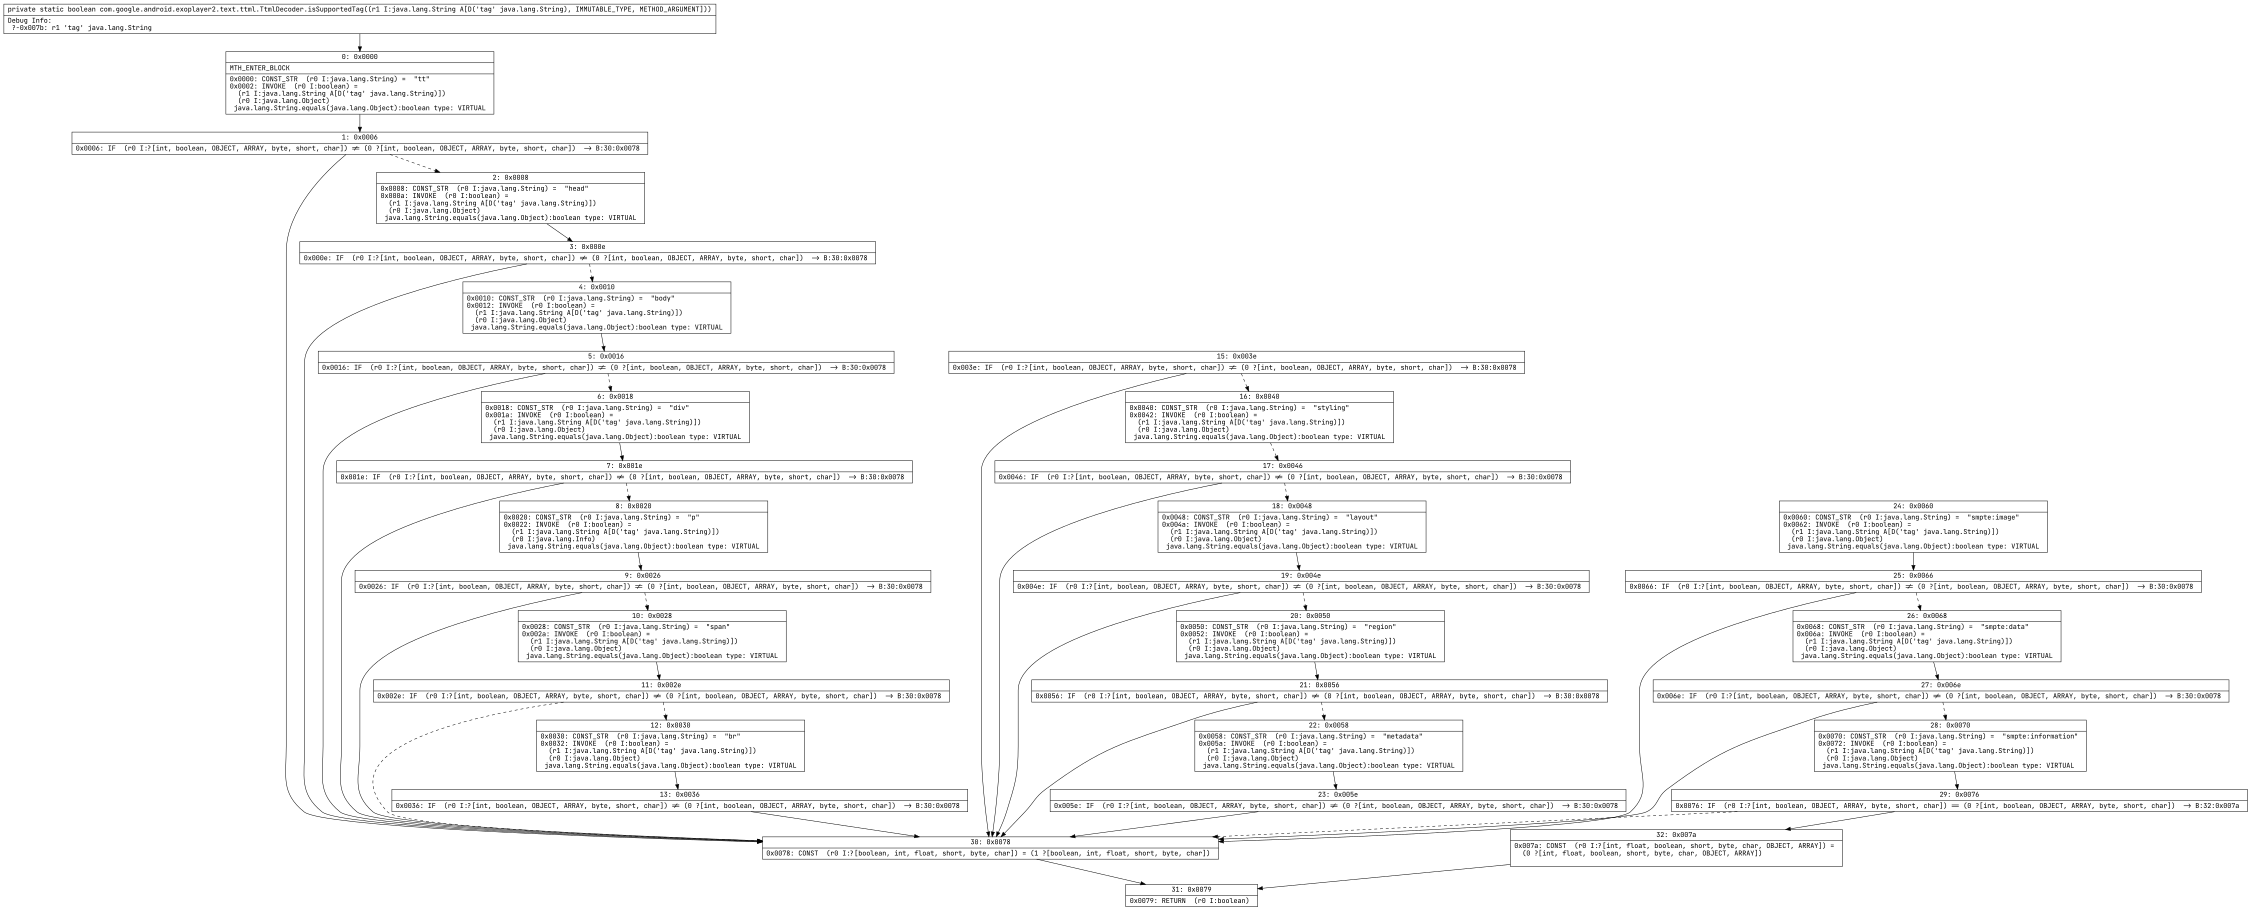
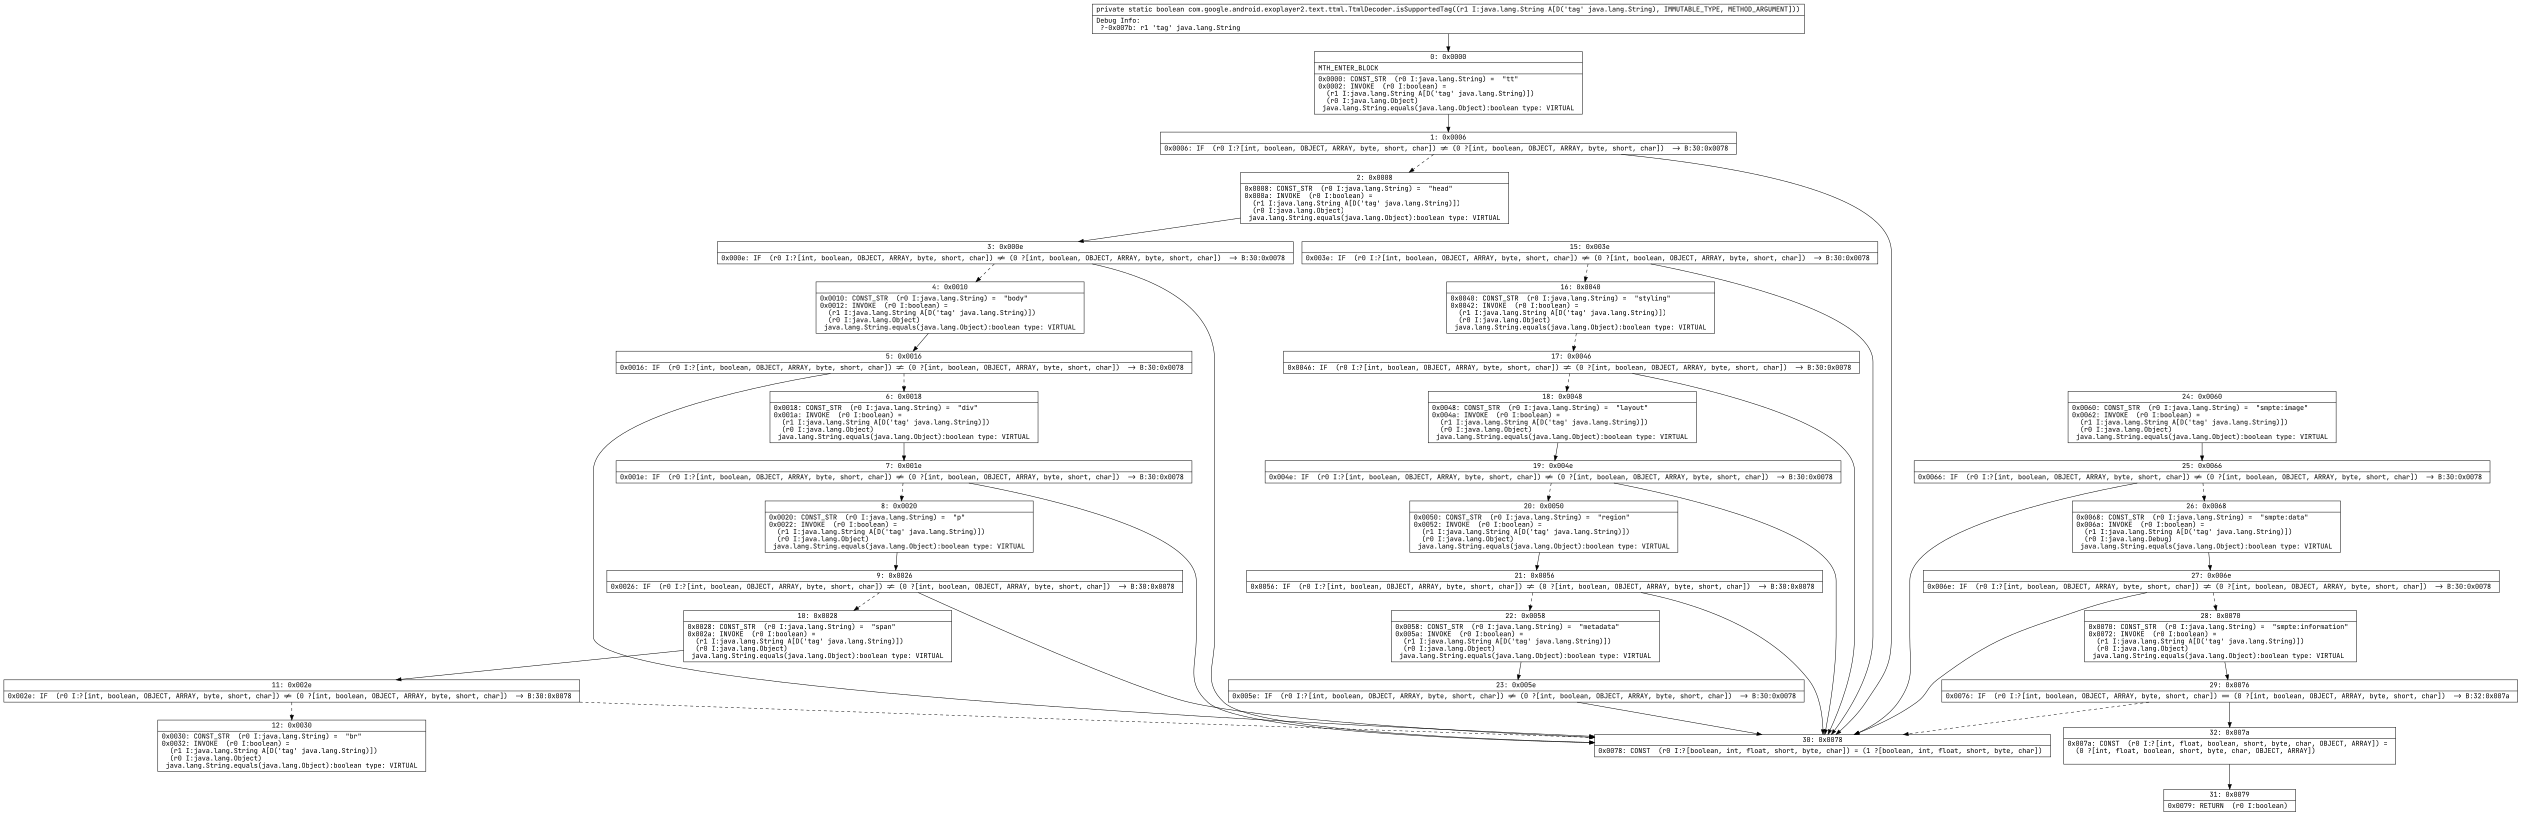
(550, 539) -> (819, 539)
(1847, 649) -> (2125, 539)
(680, 801) -> none
(1089, 871) -> none
